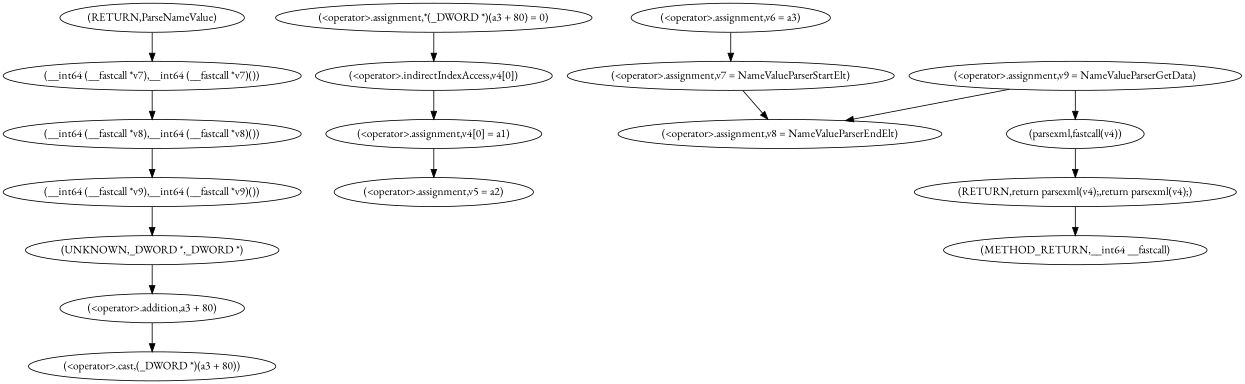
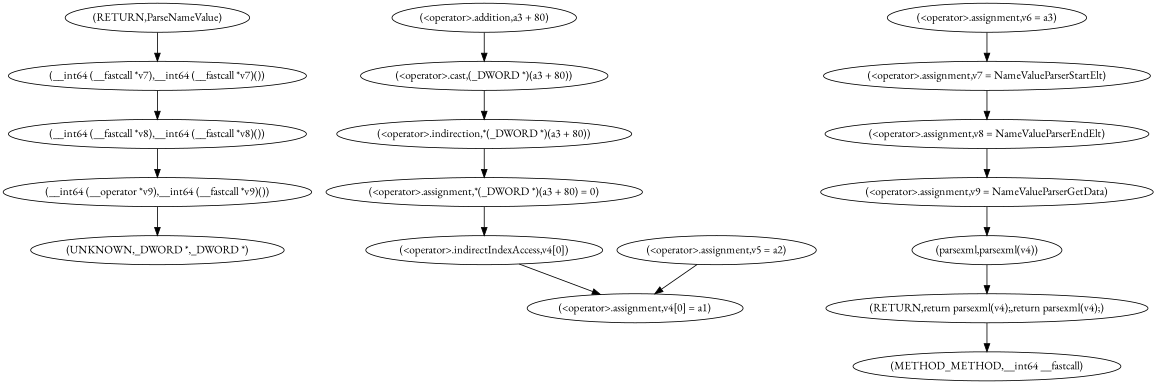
(931, 104) -> (987, 159)
none -> (484, 134)
(1075, 134) -> (987, 250)
(434, 159) -> (679, 277)
(152, 192) -> (157, 192)
(1075, 250) -> (987, 366)
(152, 275) -> none
